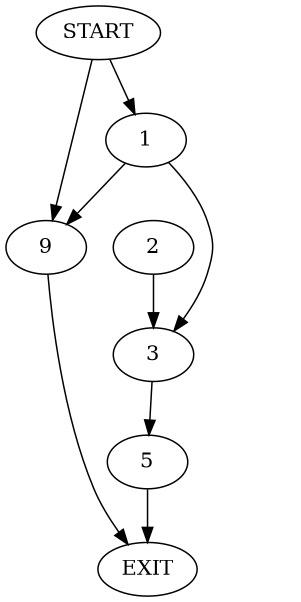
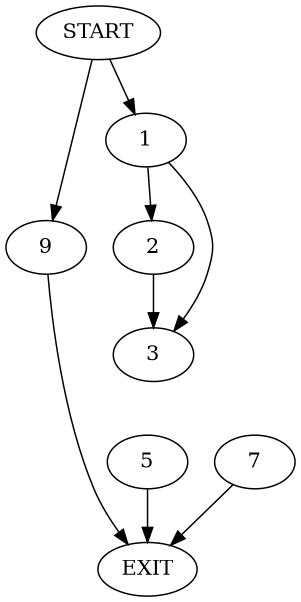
(101, 188) -> (149, 186)
(151, 401) -> none
none -> (255, 462)
